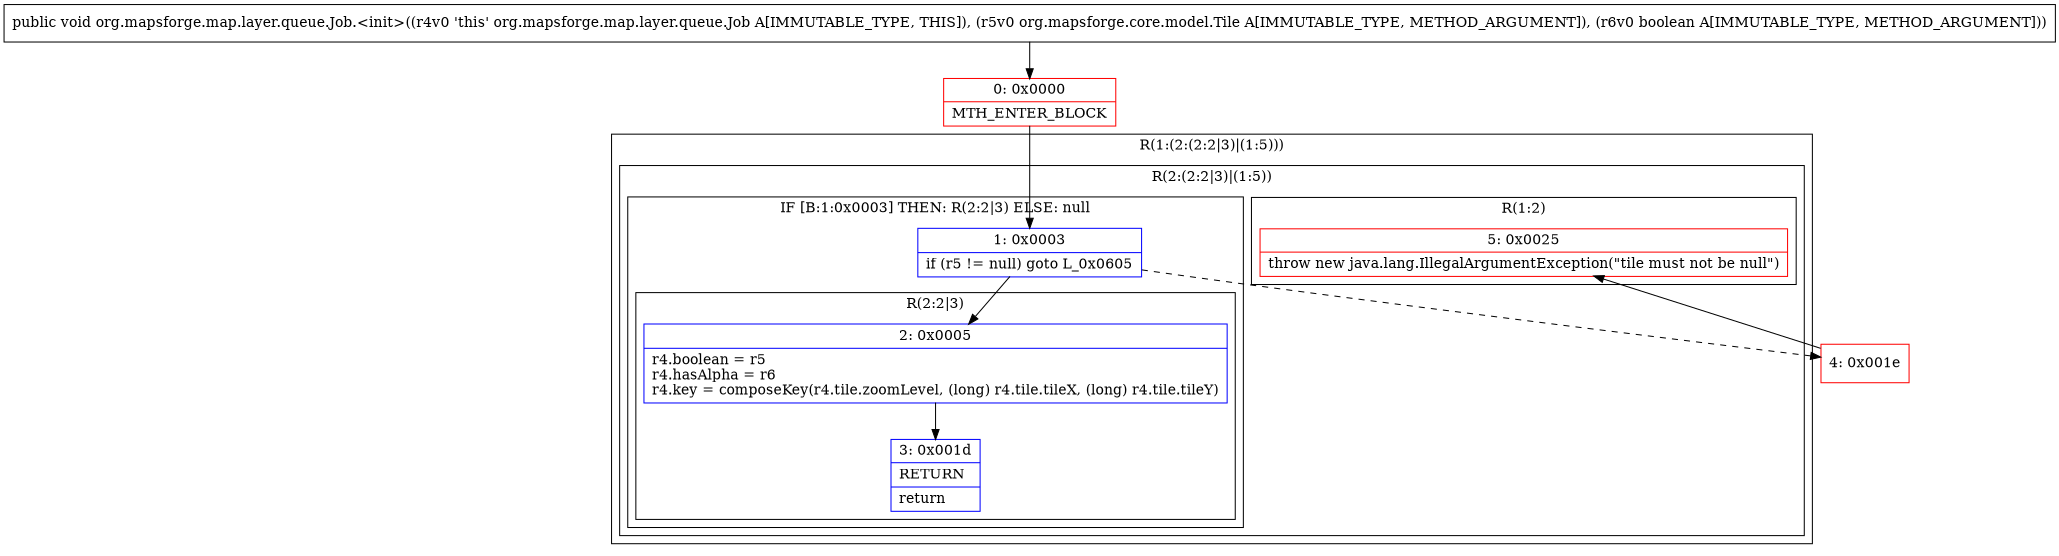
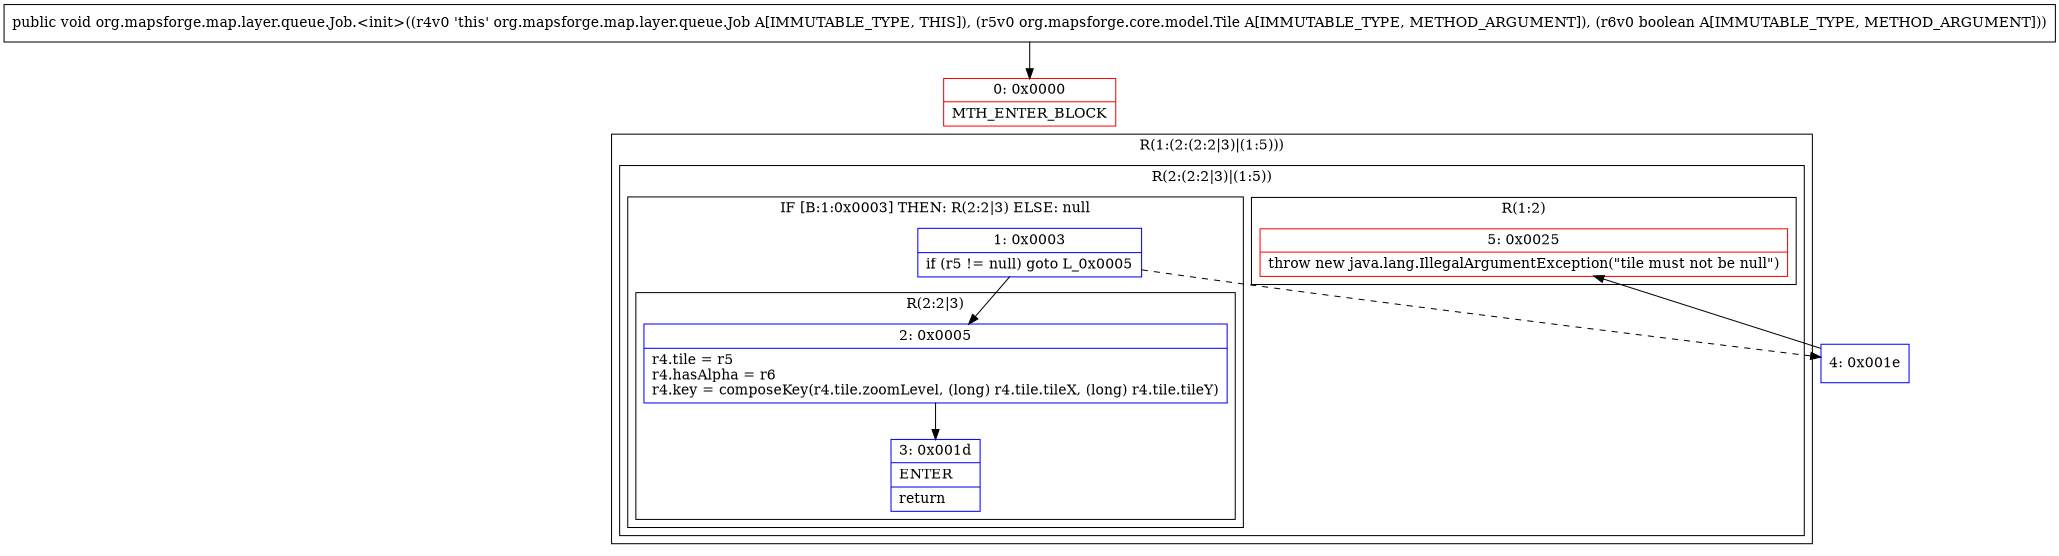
(1030, 172) -> none
(1030, 264) -> (1030, 264)
(709, 360) -> (693, 360)
(1865, 363) -> (1865, 363)
(932, 474) -> (926, 474)
